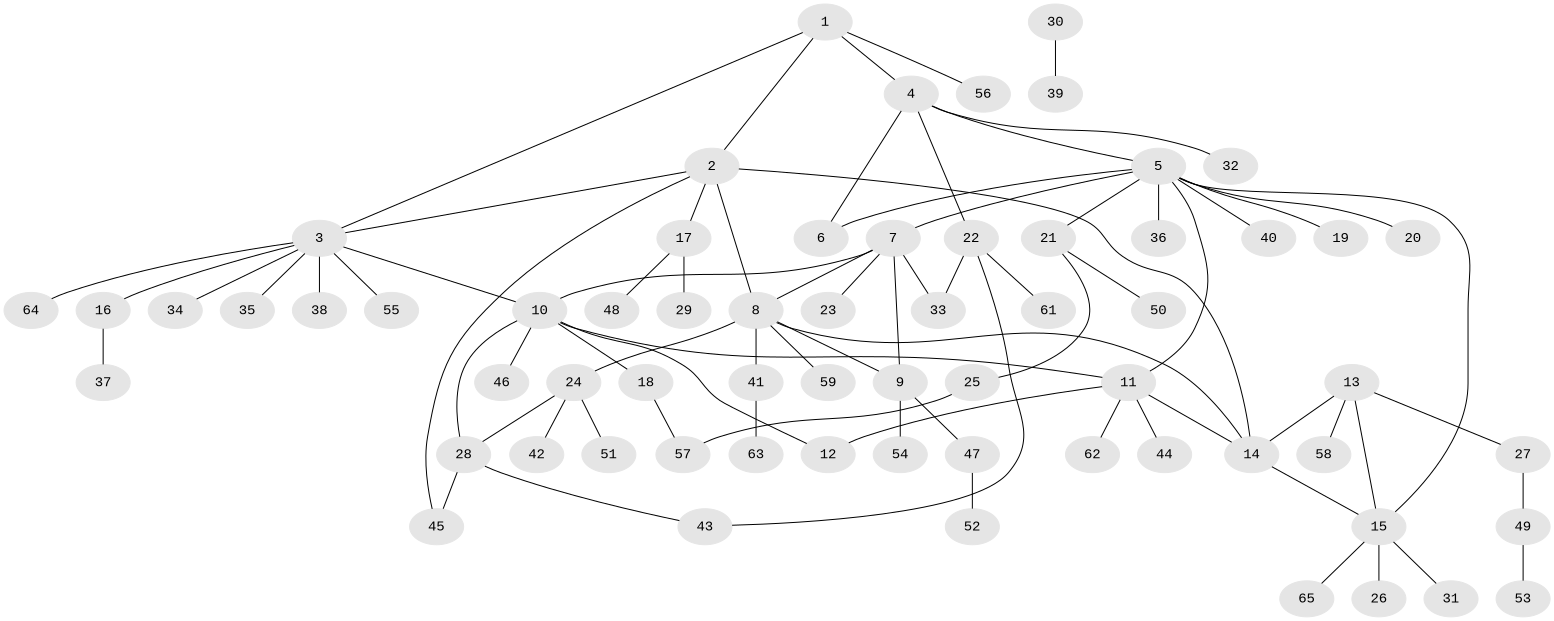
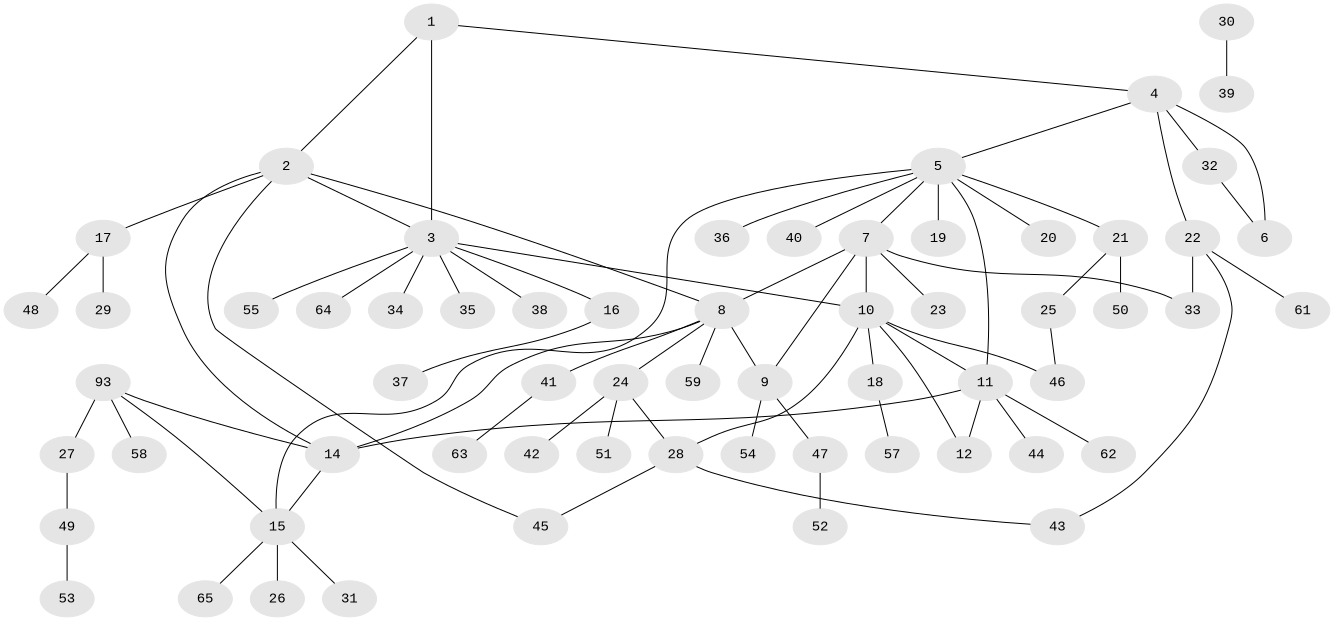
(983, 94) -> none
(992, 188) -> (1237, 202)
(1352, 383) -> (103, 383)
(828, 419) -> (1053, 346)
